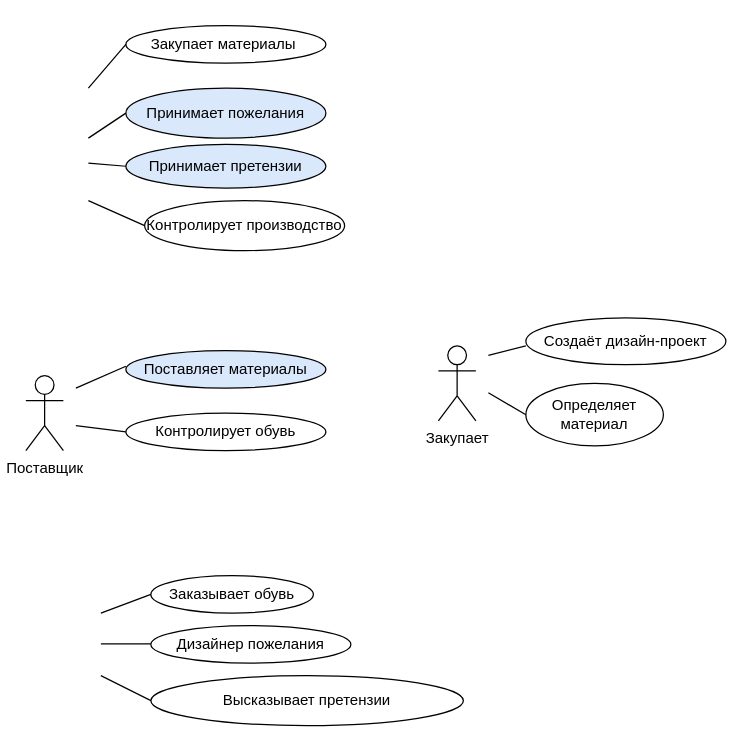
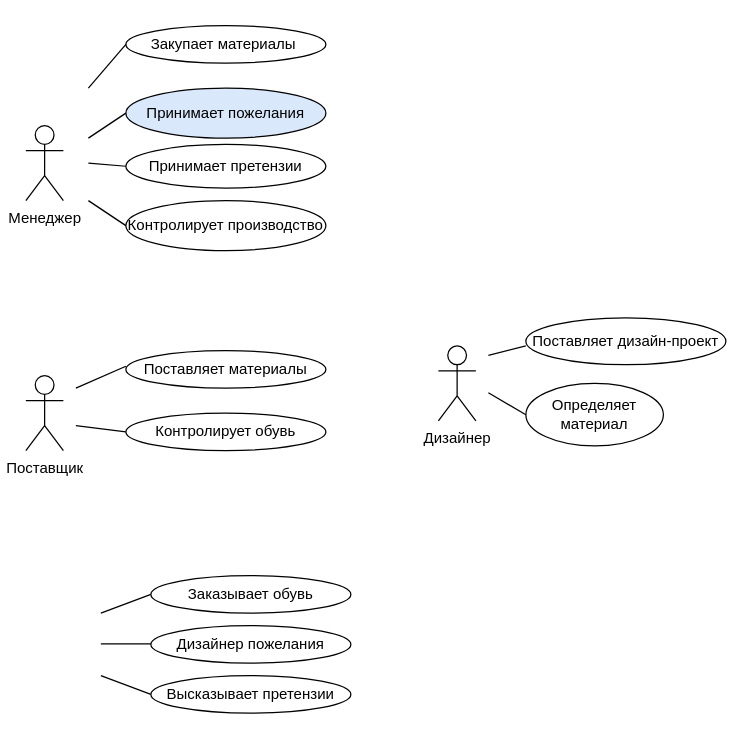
none -> (44, 163)
(226, 166) -> (226, 166)
(244, 226) -> (226, 226)
(626, 342) -> (626, 342)
(226, 369) -> (226, 369)
(458, 438) -> (458, 438)
(232, 594) -> (251, 594)
(307, 701) -> (251, 694)
